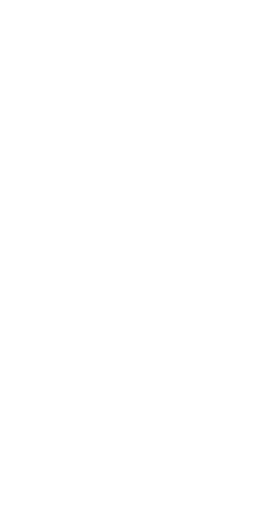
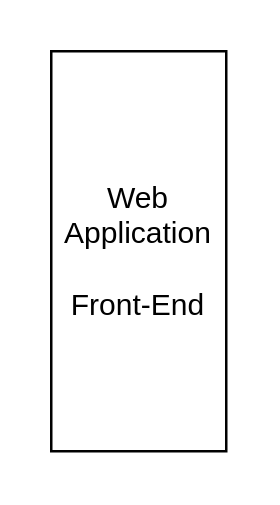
none -> (139, 251)
